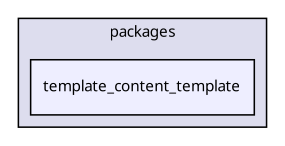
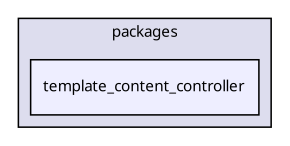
(142, 87) -> (145, 87)
